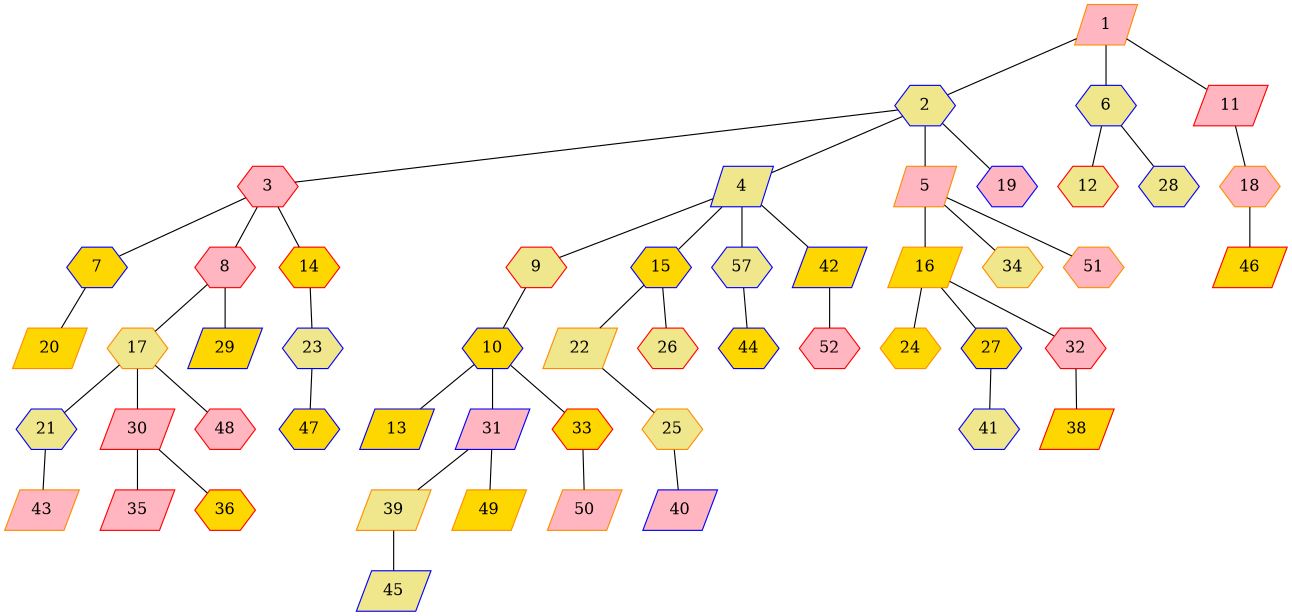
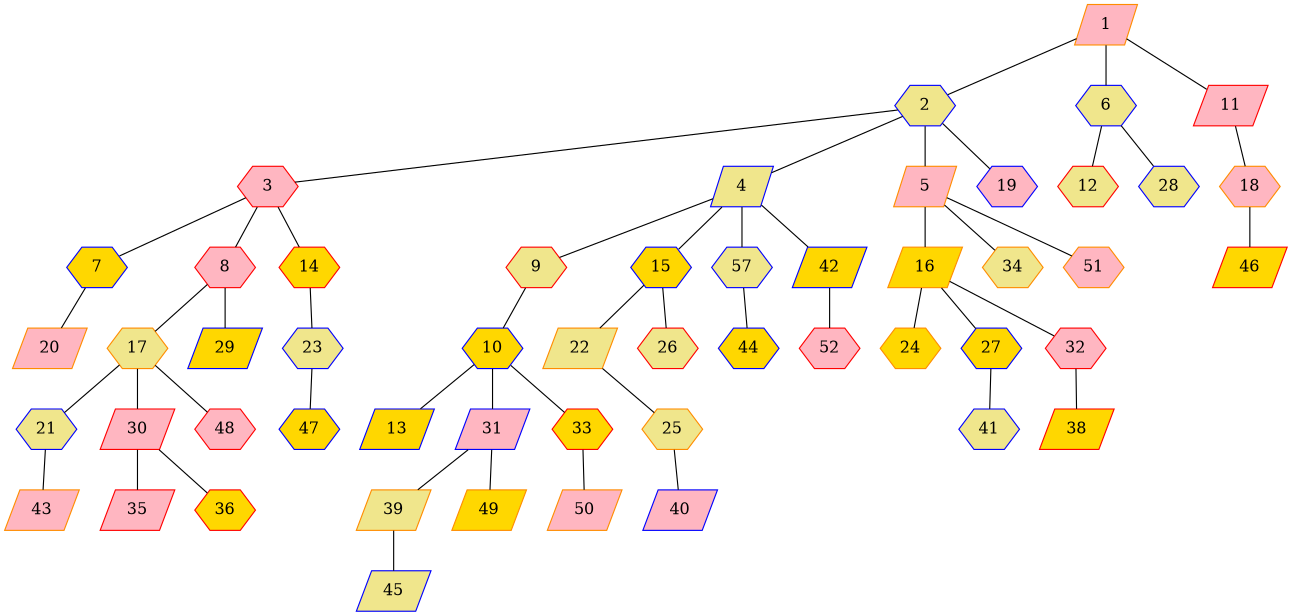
(50, 348) -> (50, 348)
